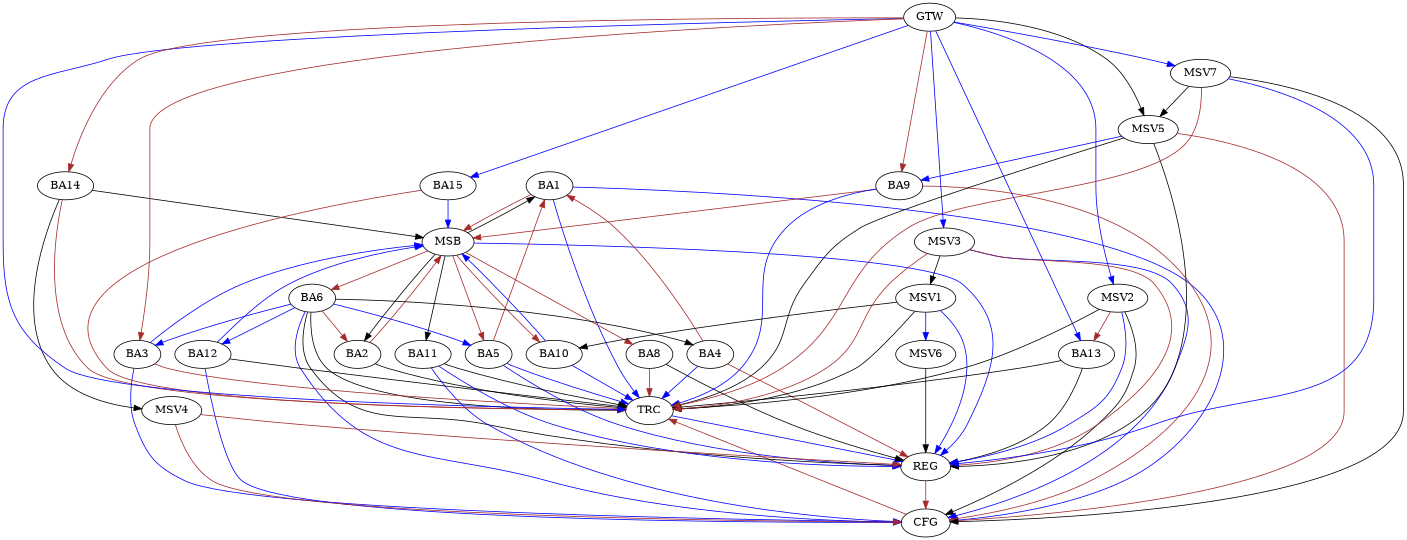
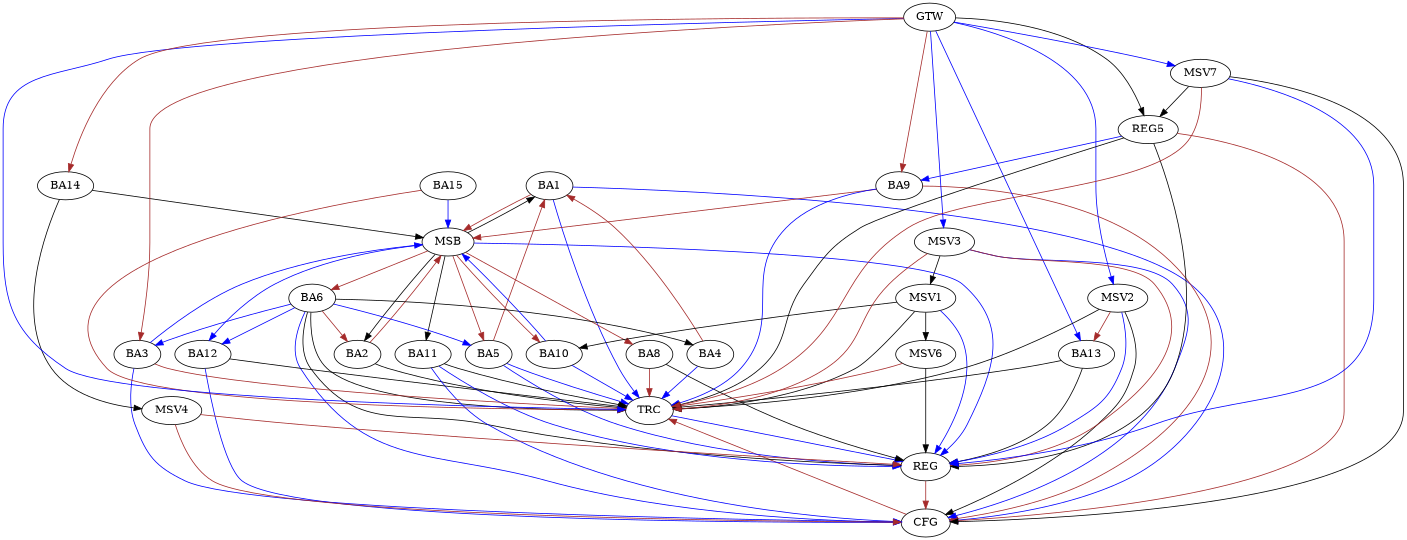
(693, 100) -> none
(1148, 130) -> (1148, 130)
(307, 276) -> (309, 269)
(926, 322) -> (926, 322)
(88, 368) -> (792, 388)
(814, 408) -> none
